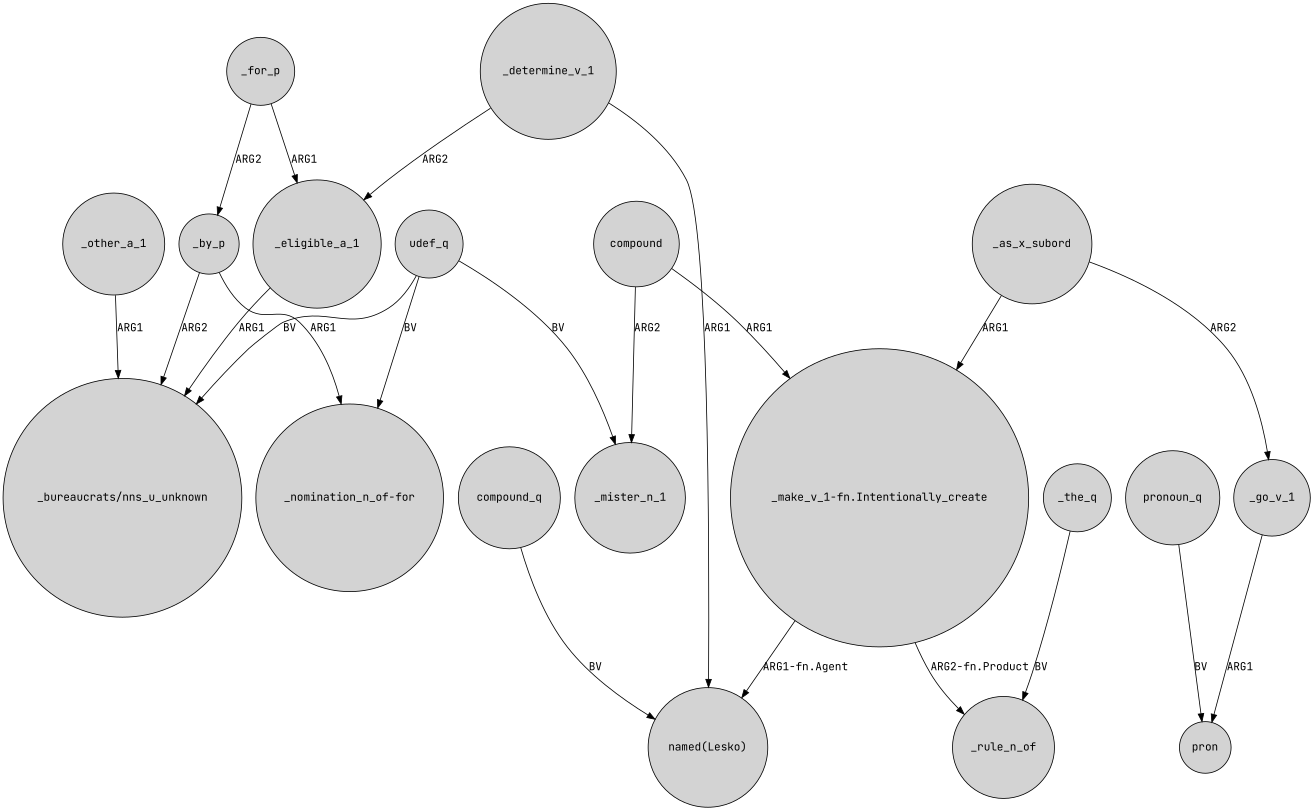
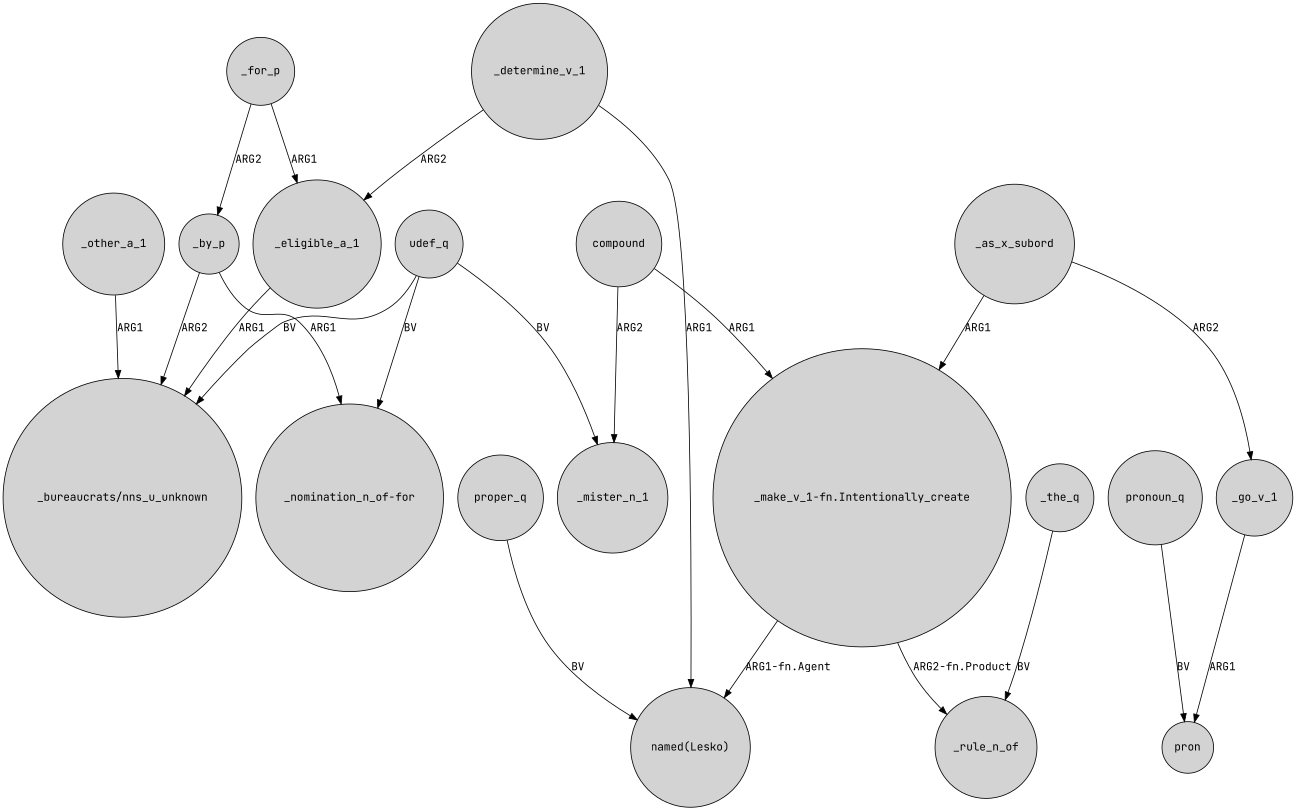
(509, 498) -> (501, 498)
